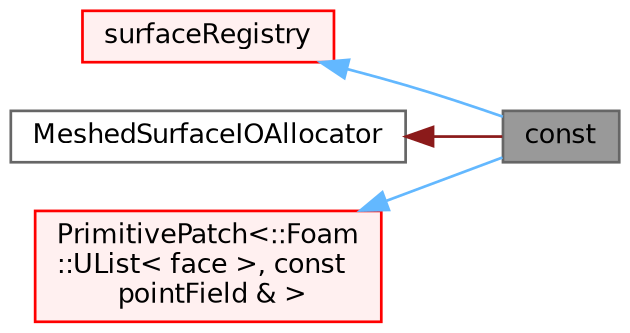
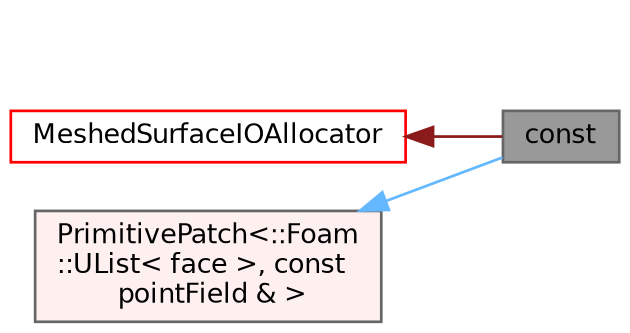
(208, 37) -> none
(208, 137) -> (208, 137)
(208, 266) -> (208, 266)
